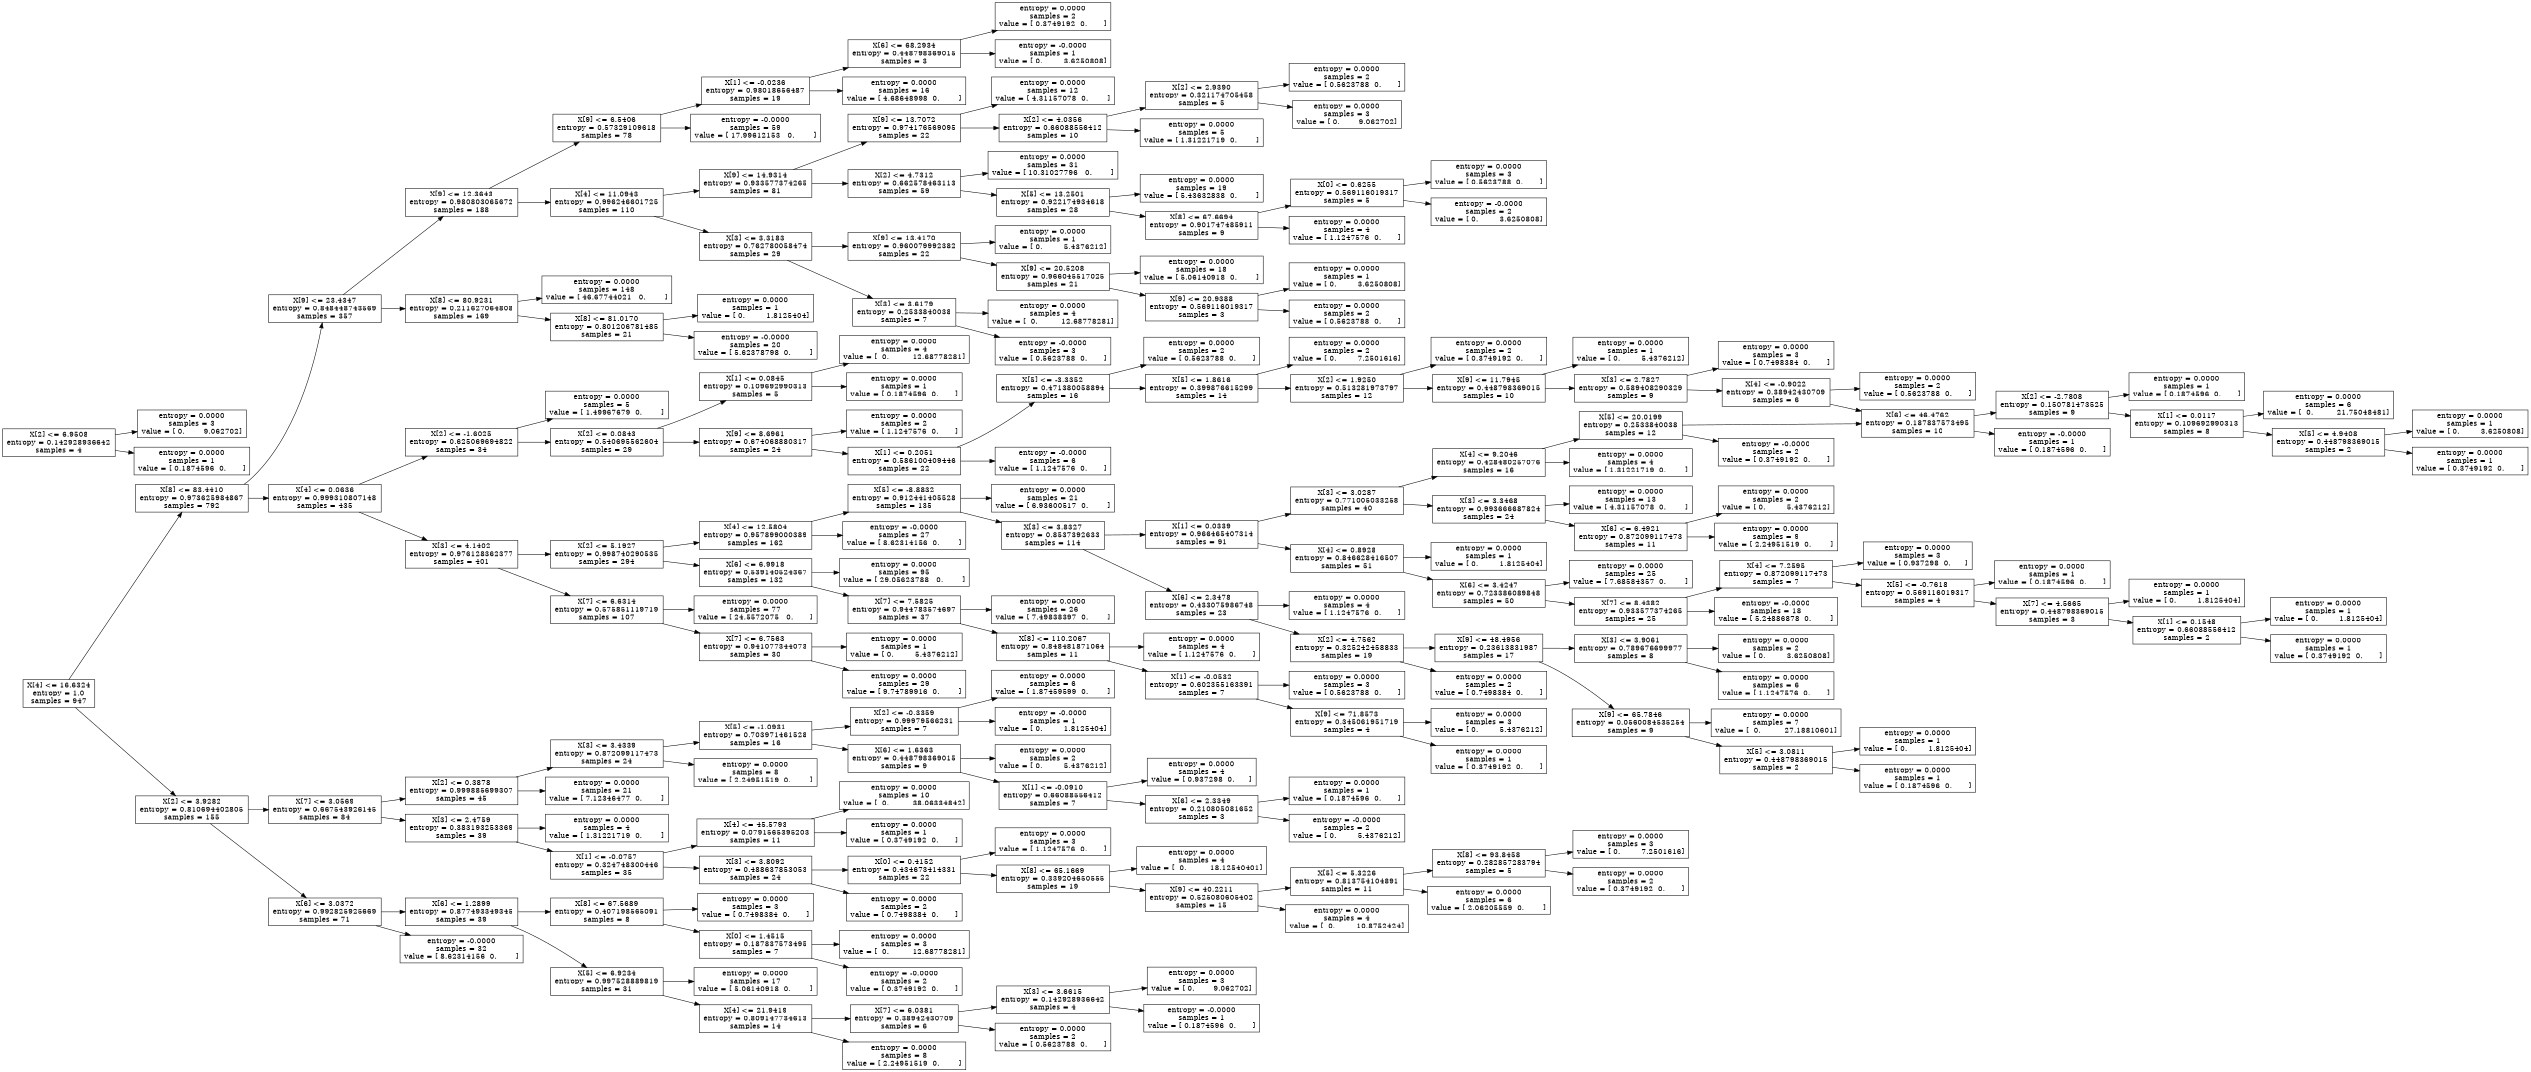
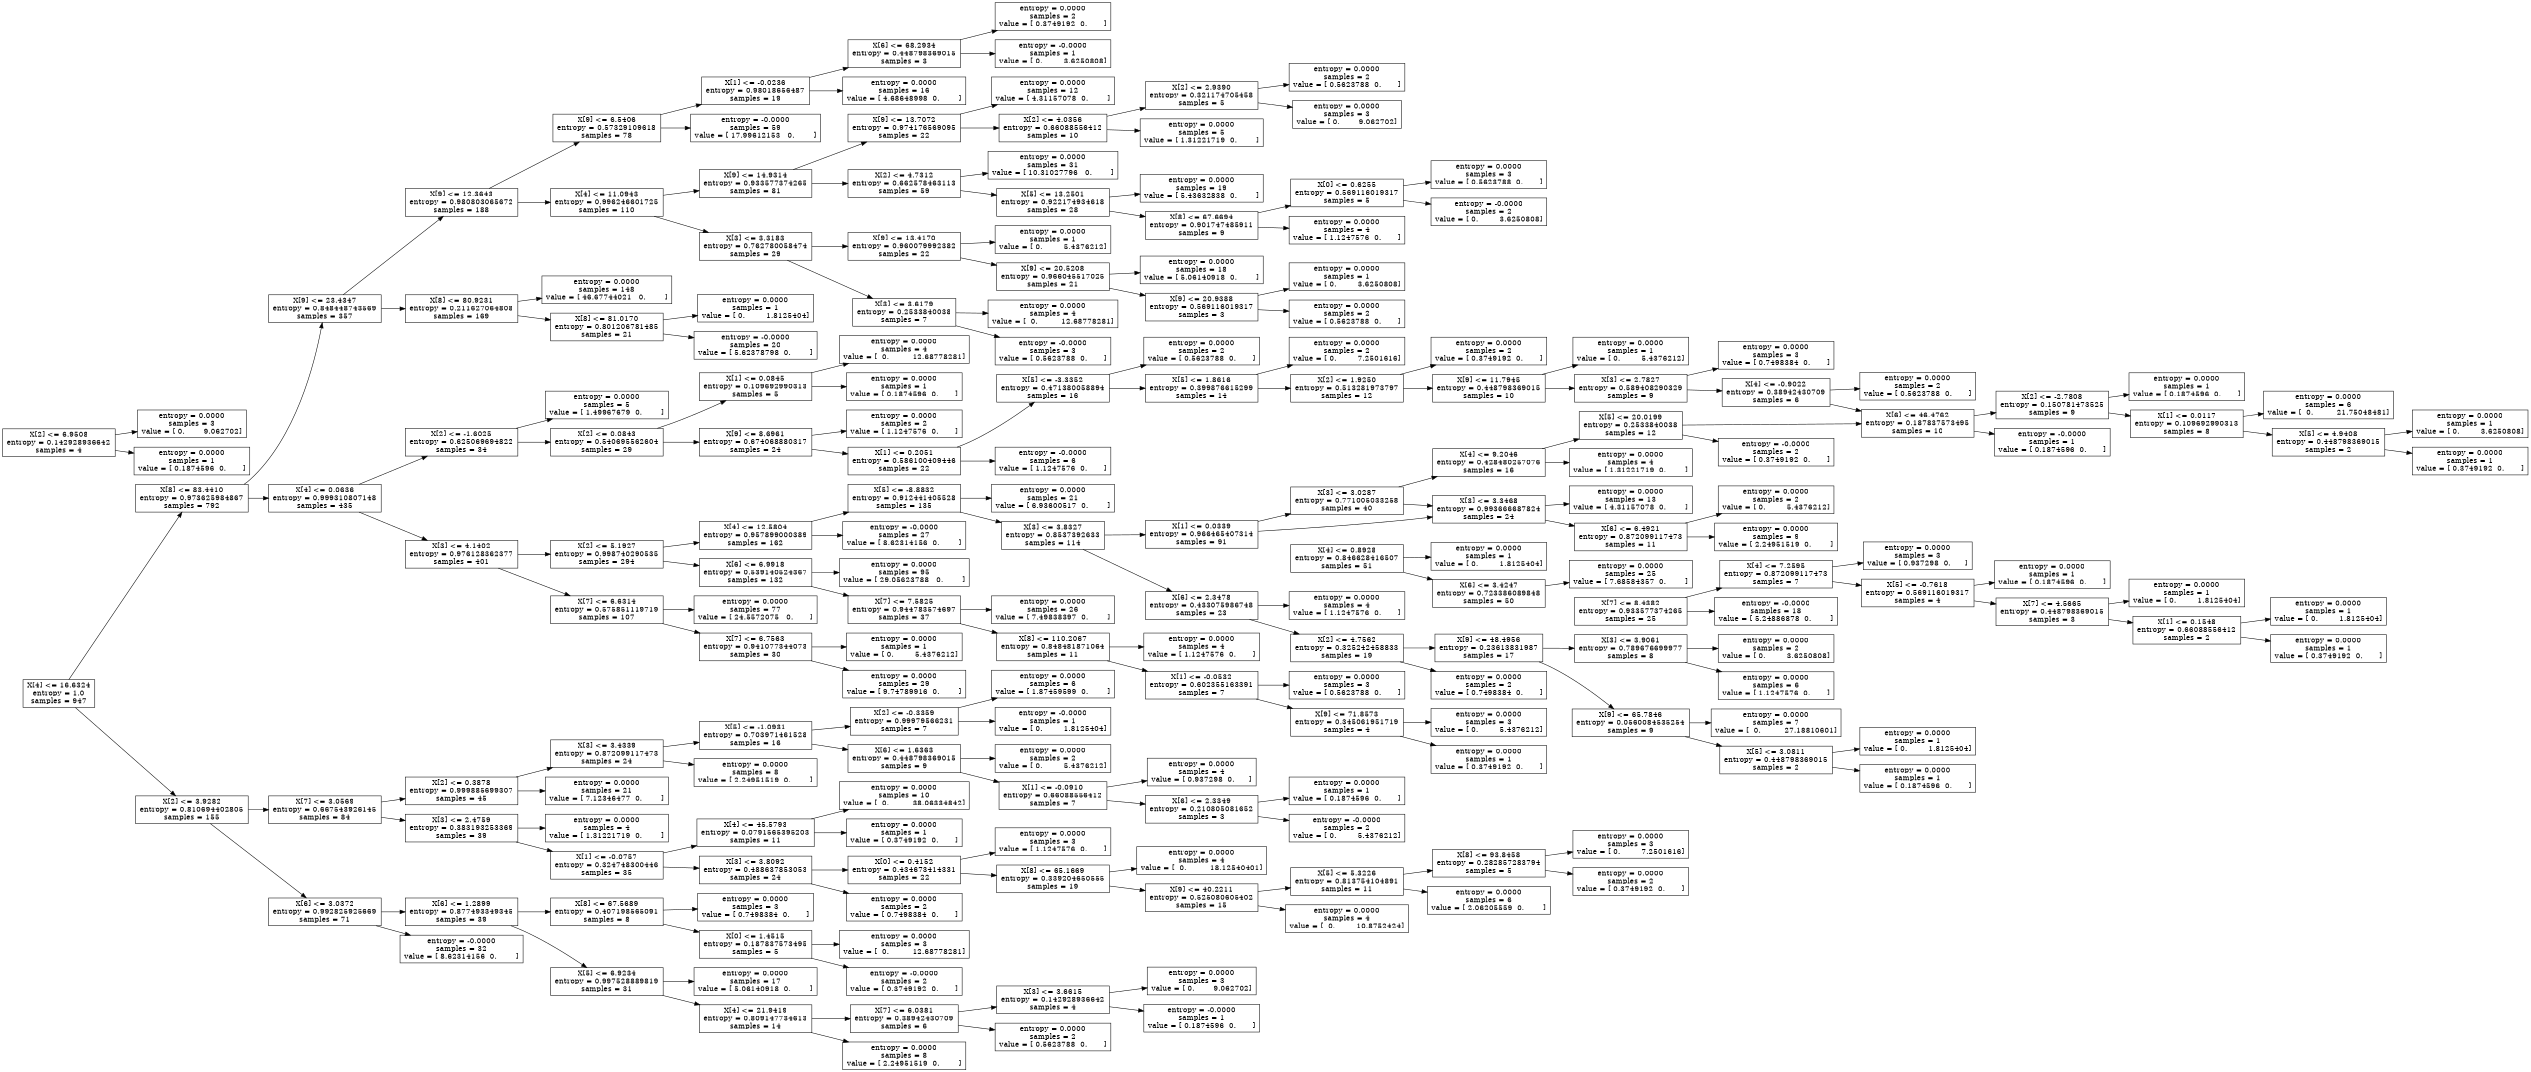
(1272, 546) -> (1343, 525)
(1557, 602) -> none
(756, 944) -> (756, 944)
